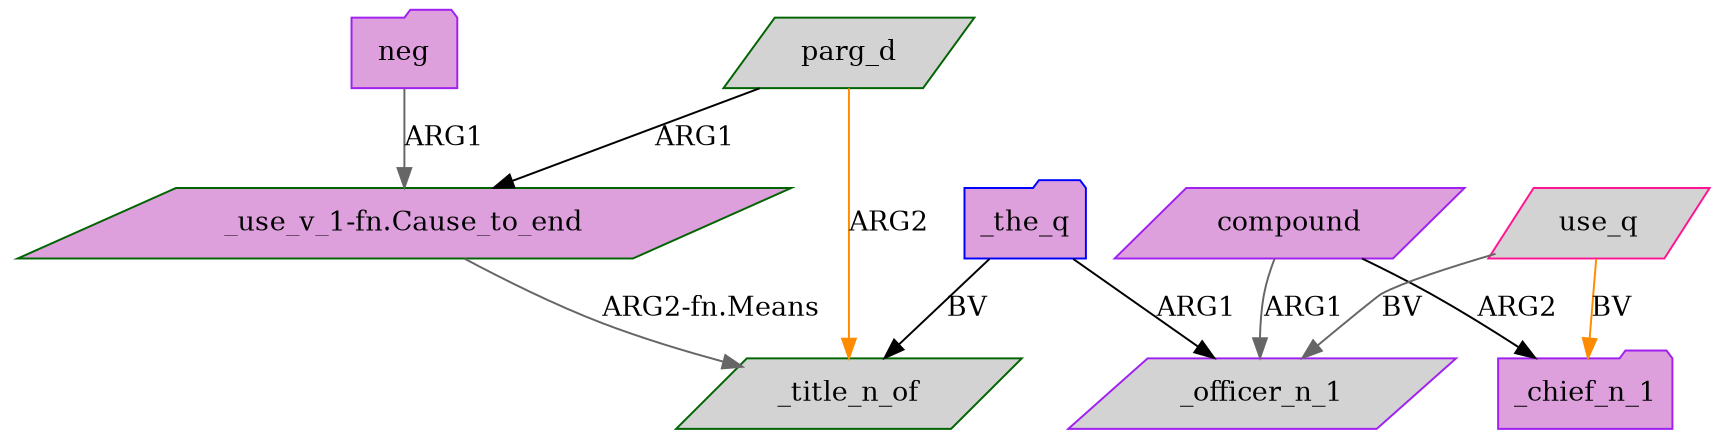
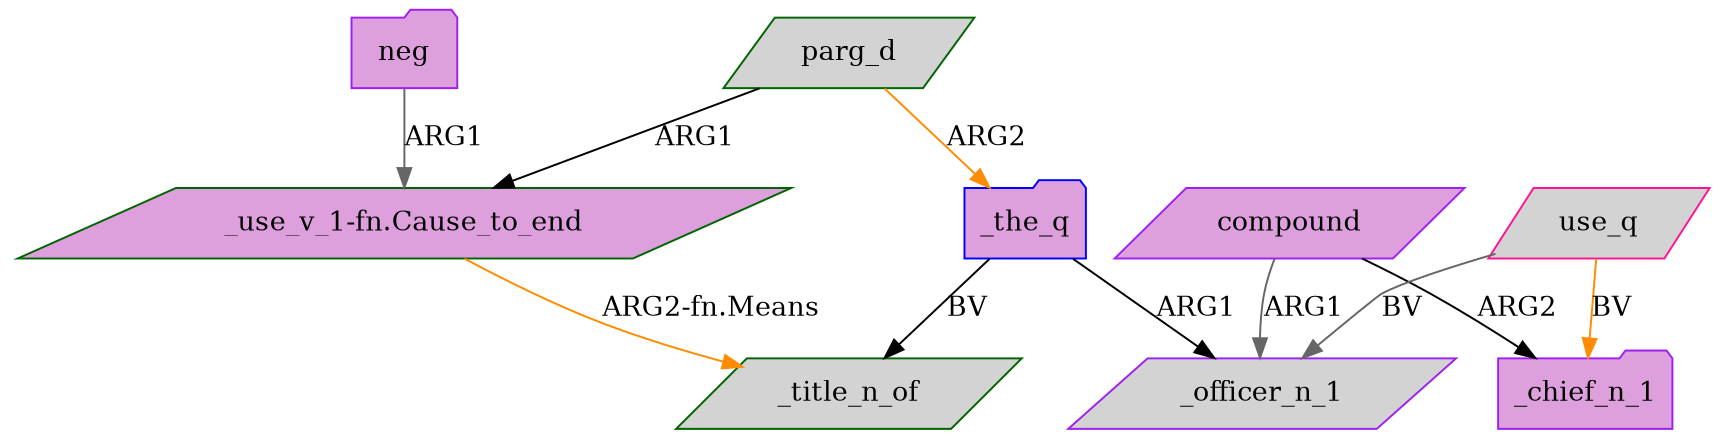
(849, 213) -> (930, 131)
(591, 319) -> (591, 319)
